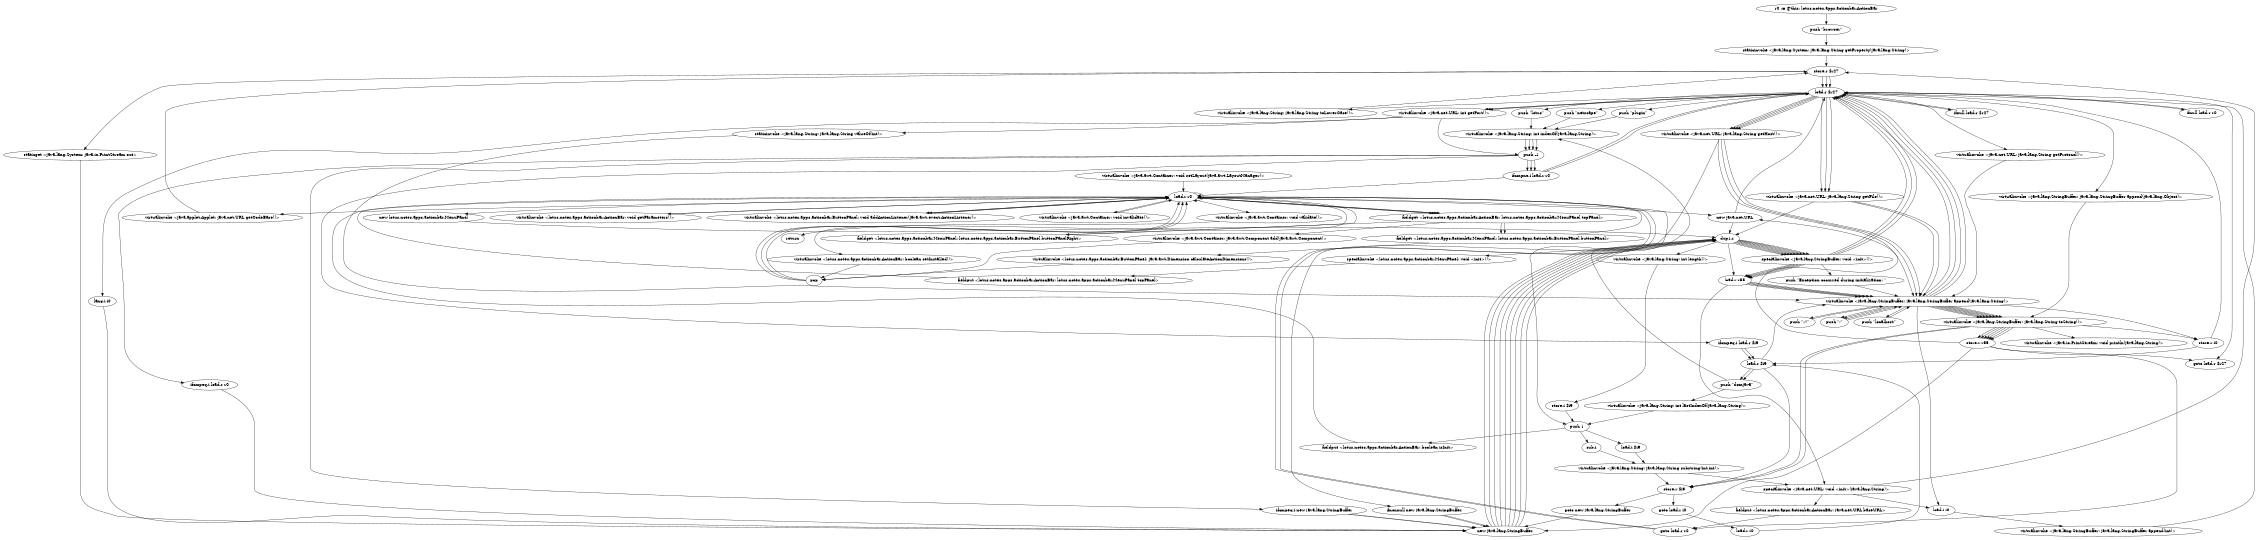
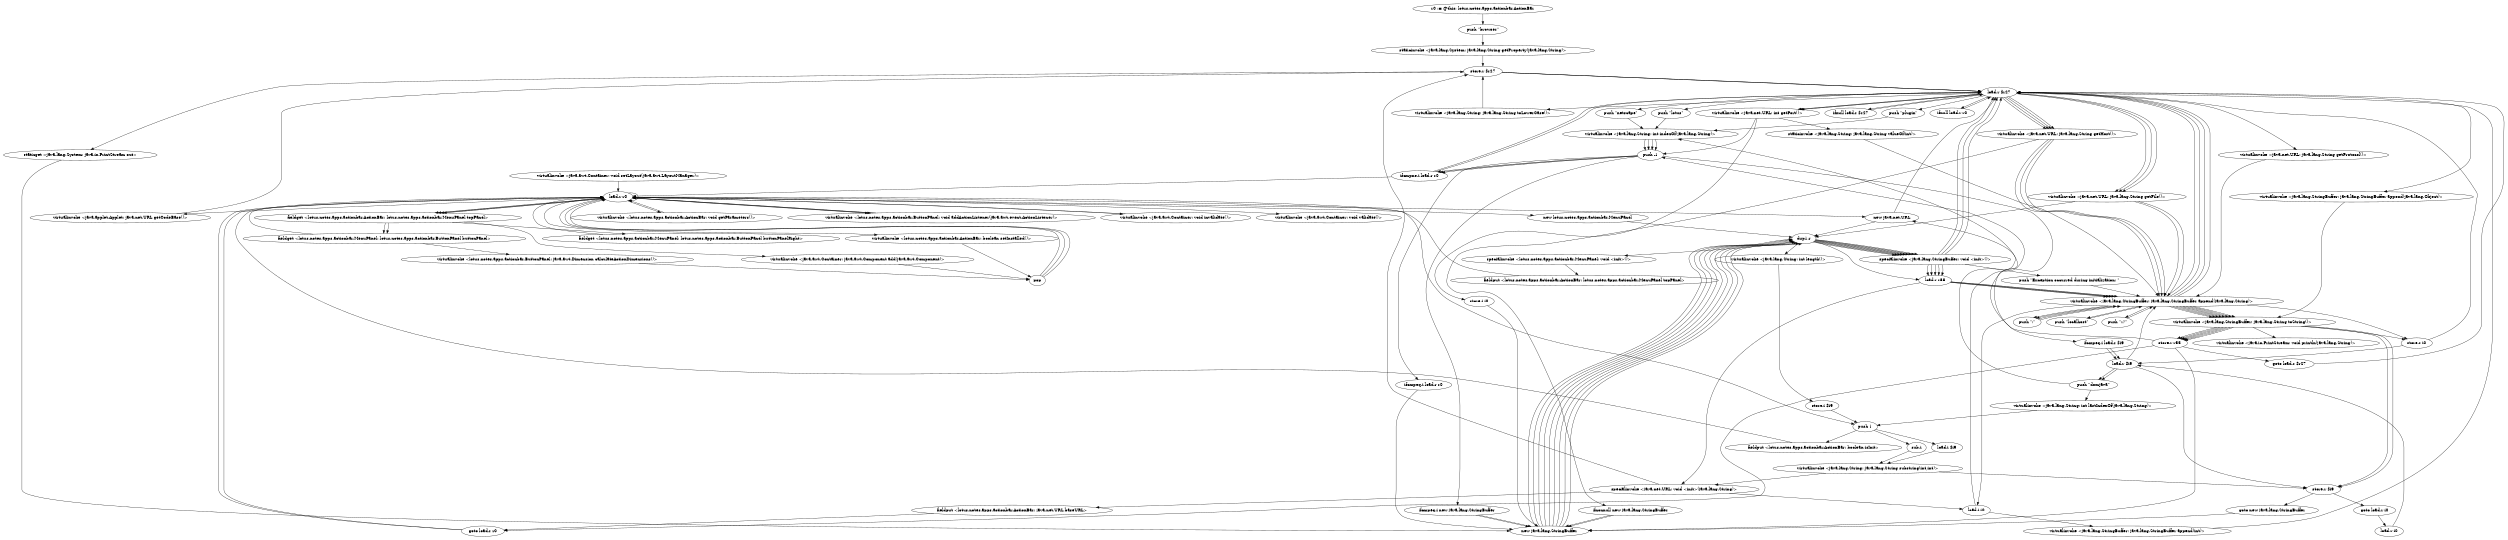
(2163, 100) -> (2459, 102)
none -> (1991, 221)
(793, 239) -> none
(102, 301) -> (1479, 301)
